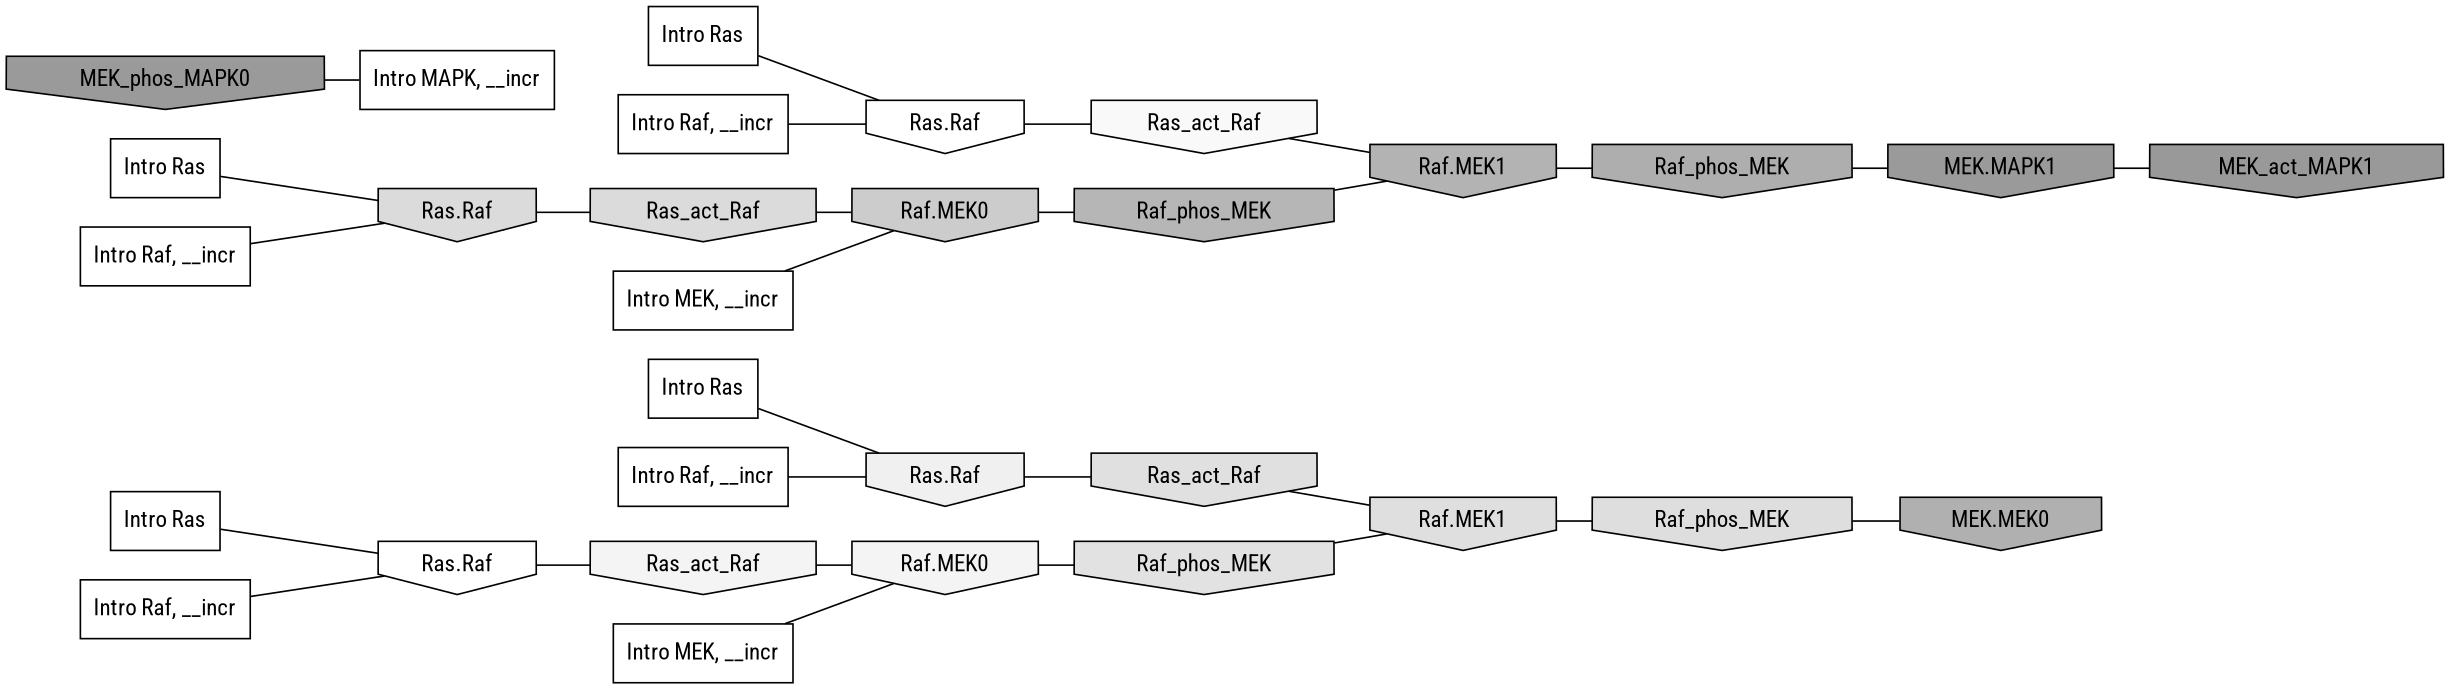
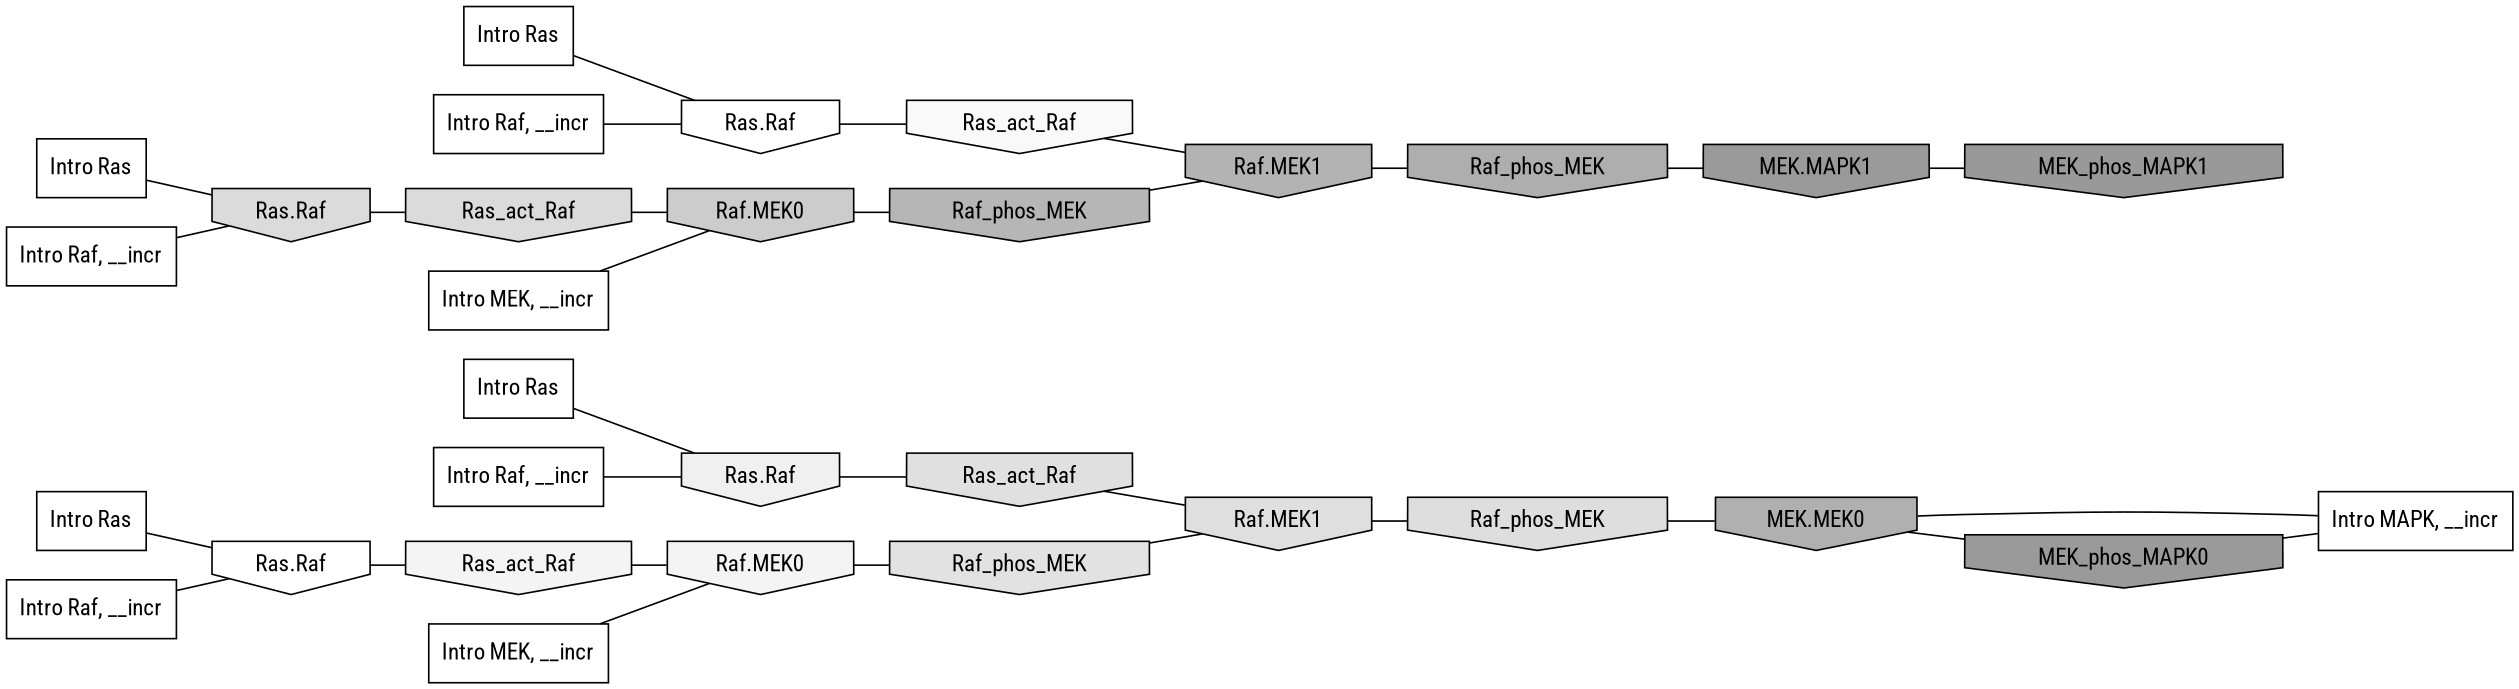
(2296, 168) -> (2124, 168)
none -> (2118, 512)
none -> (1936, 536)
